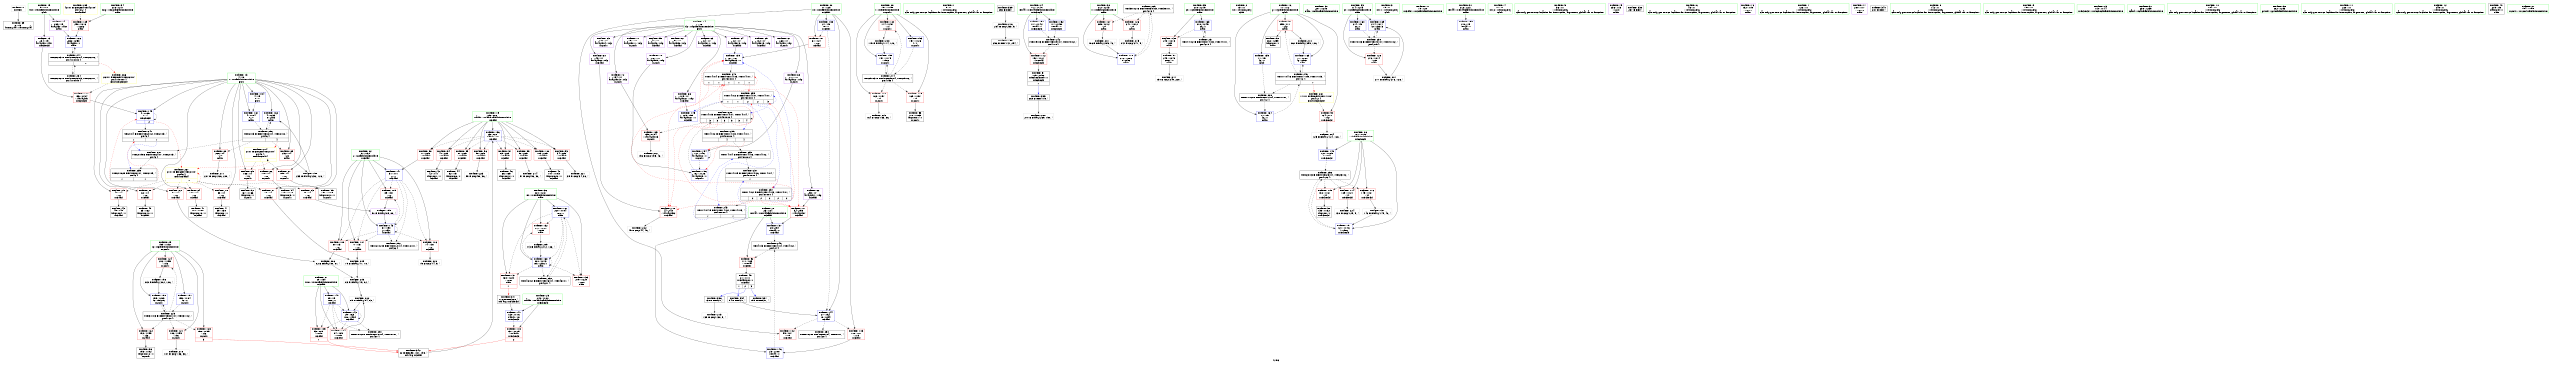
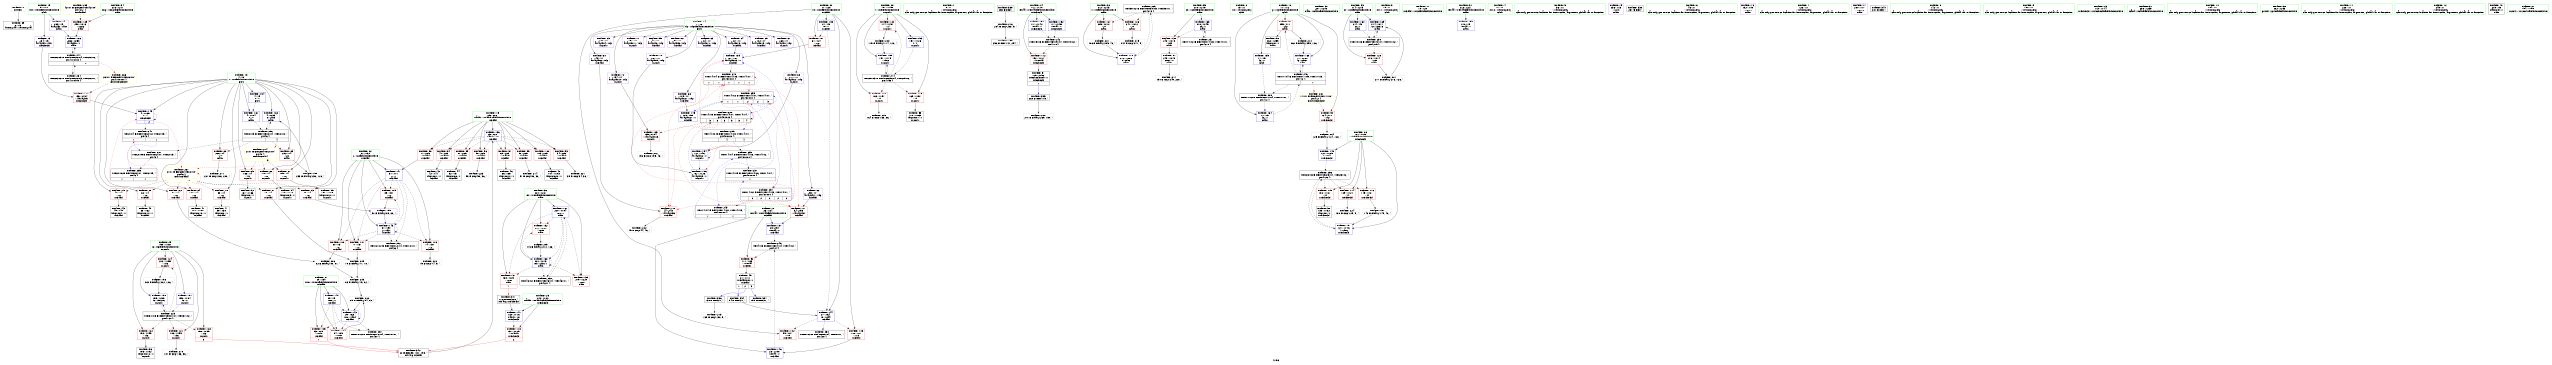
(146, 338) -> (146, 338)
